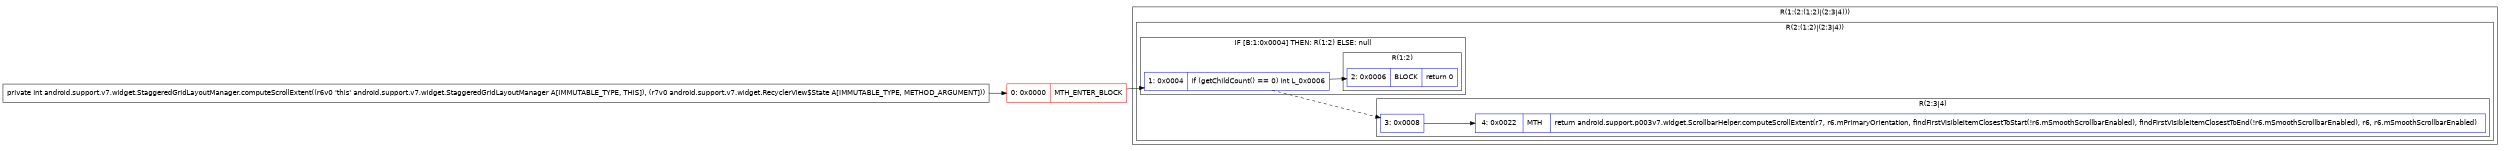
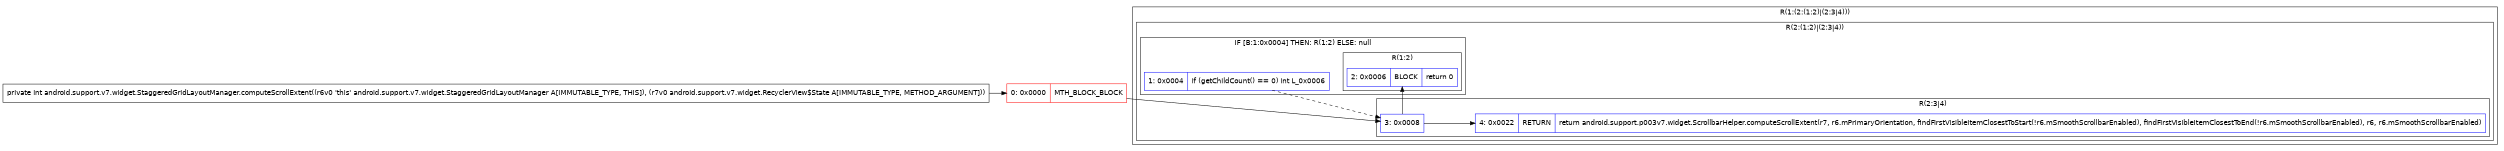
(1336, 79) -> (1402, 103)
(1133, 89) -> (1251, 110)
(1088, 93) -> (1088, 93)
(1535, 123) -> (1537, 123)
